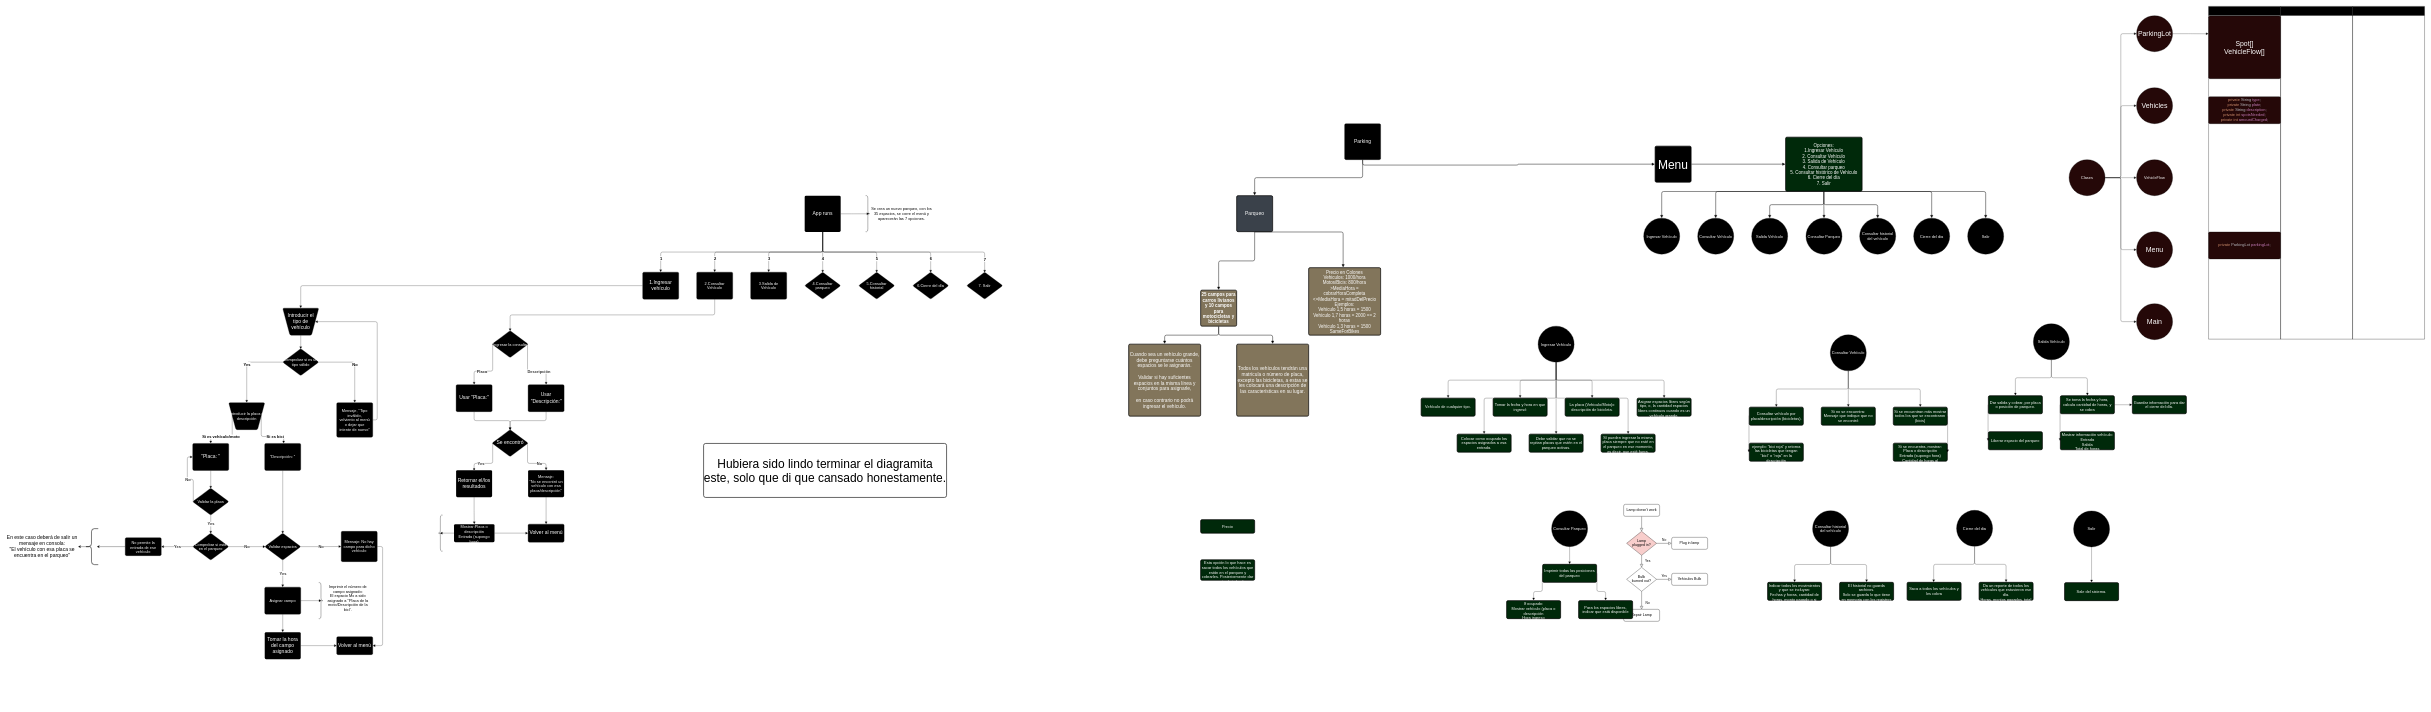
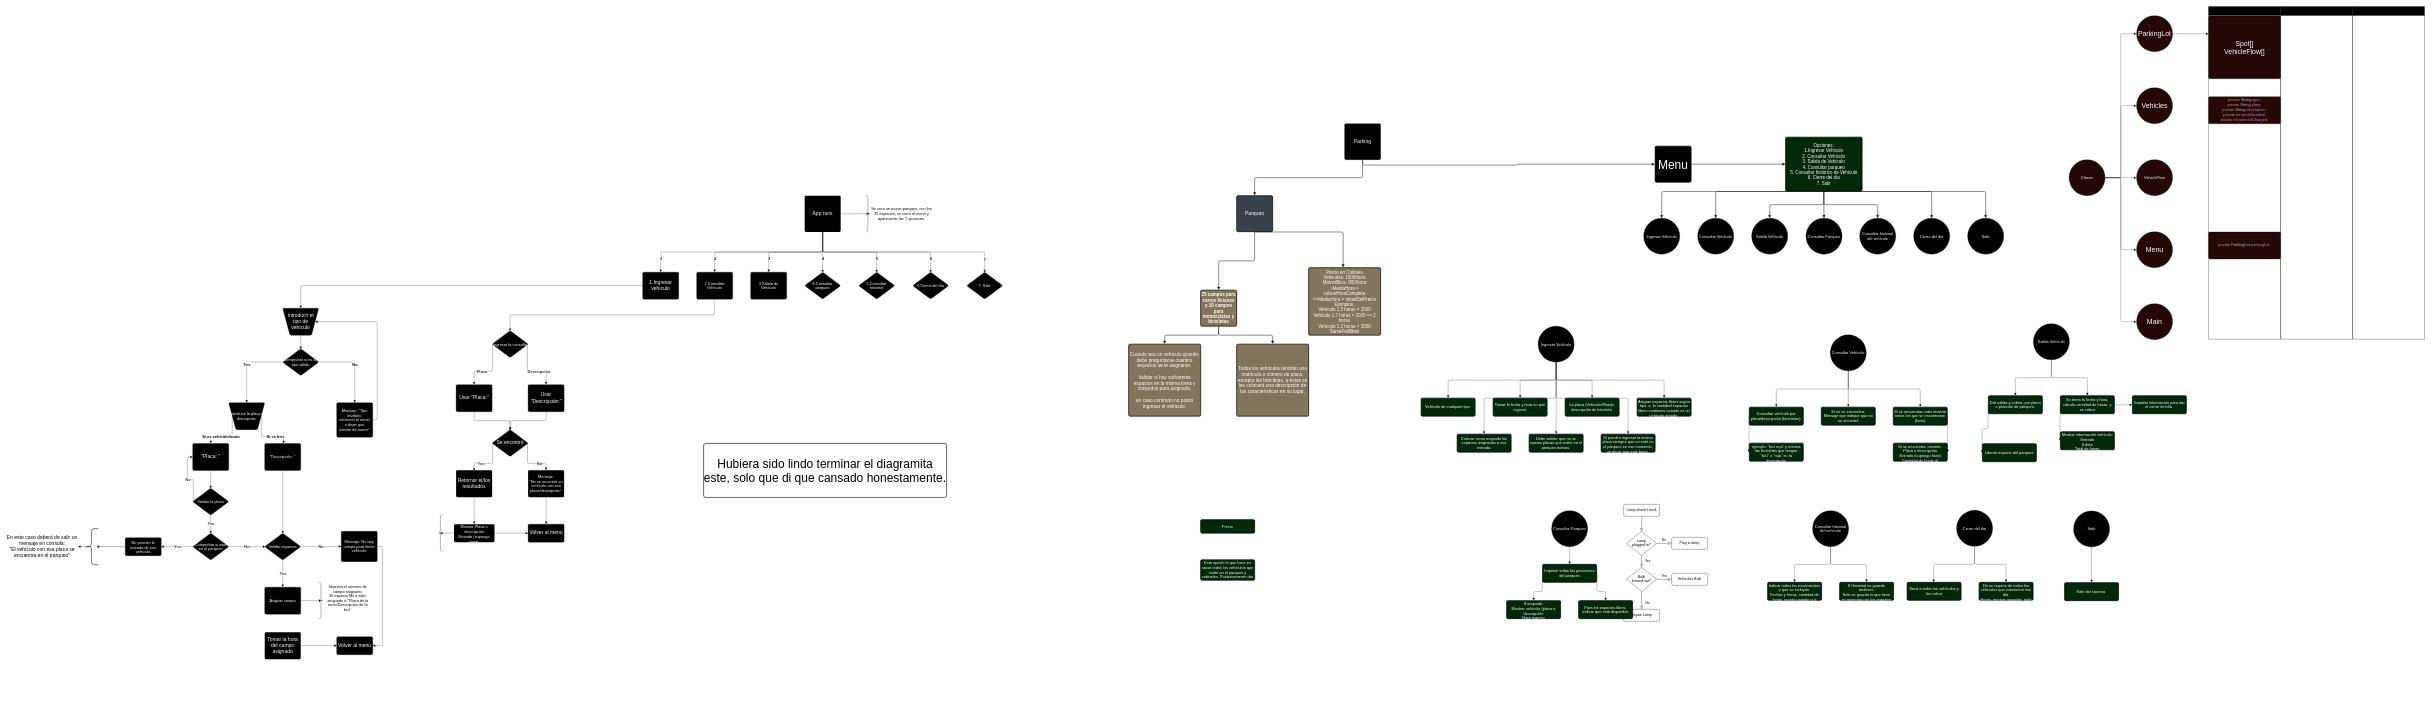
(2016, 441) -> (2010, 453)
(1642, 543) -> (1642, 543)
(283, 629) -> none
